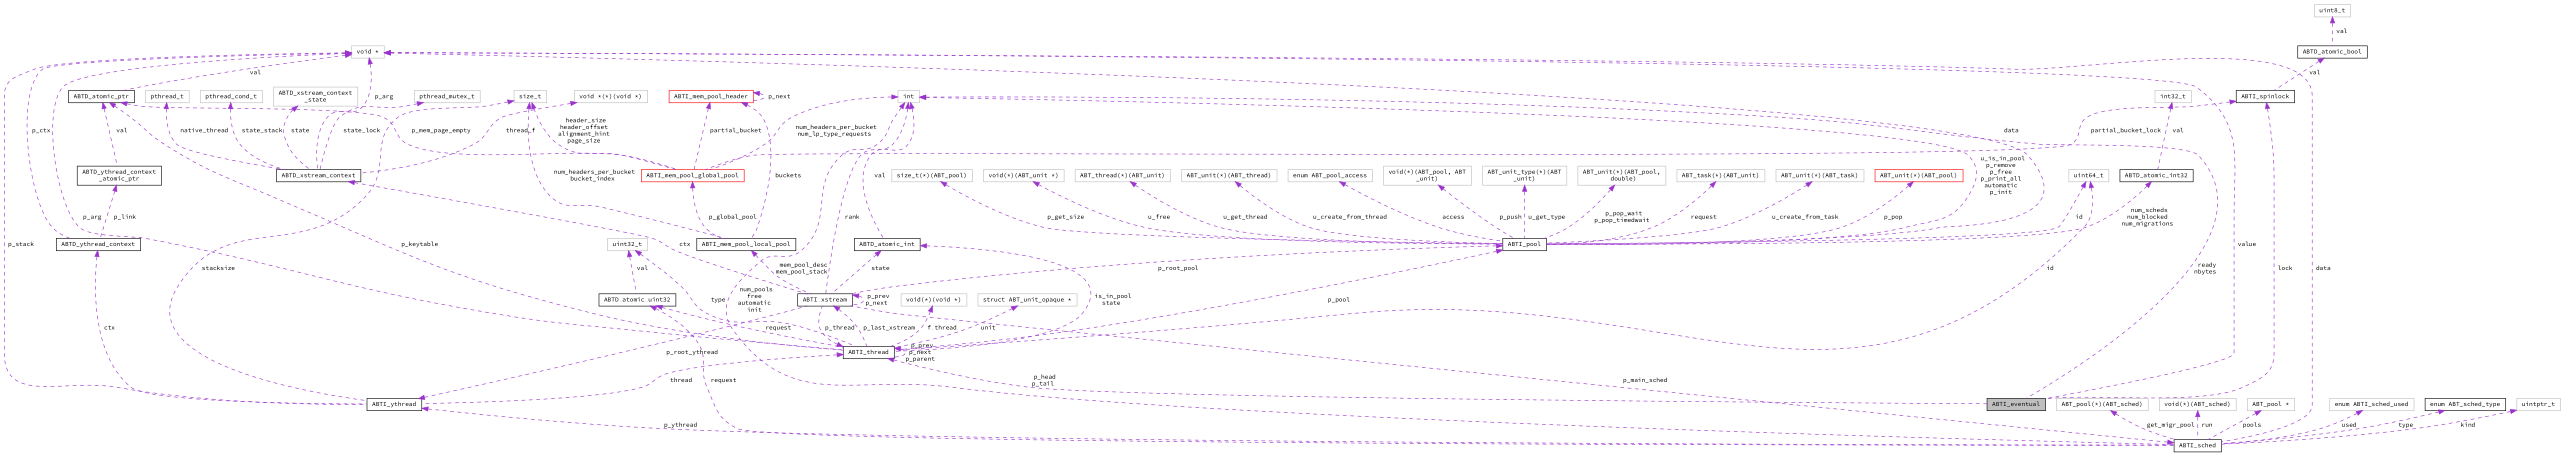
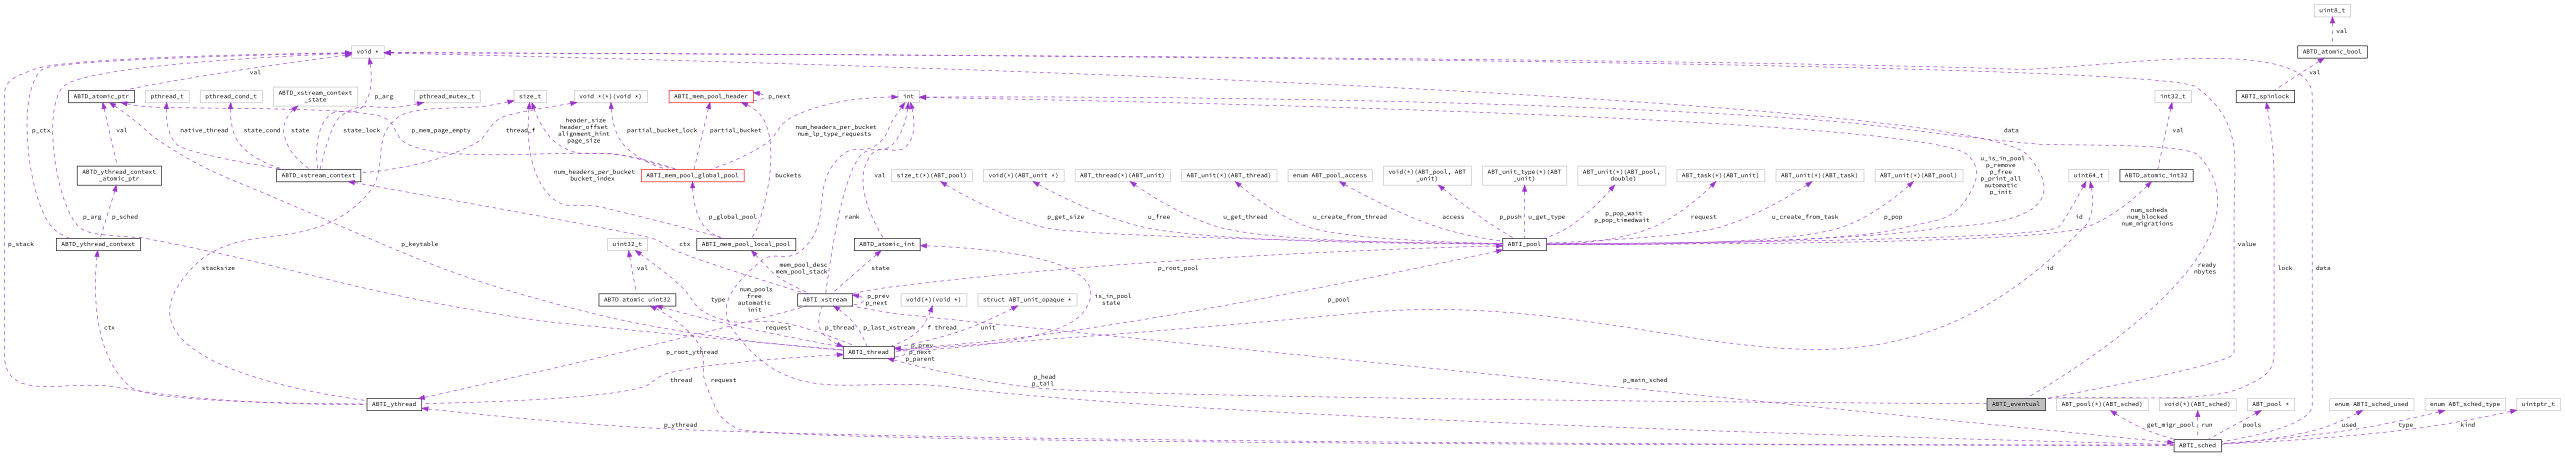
(261, 131) -> (261, 131)
(1476, 154) -> (628, 149)
(1919, 176) -> (1919, 176)
(123, 217) -> (123, 217)
(2465, 405) -> (2465, 405)
